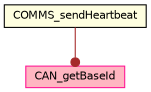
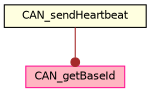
(75, 16) -> (75, 16)
